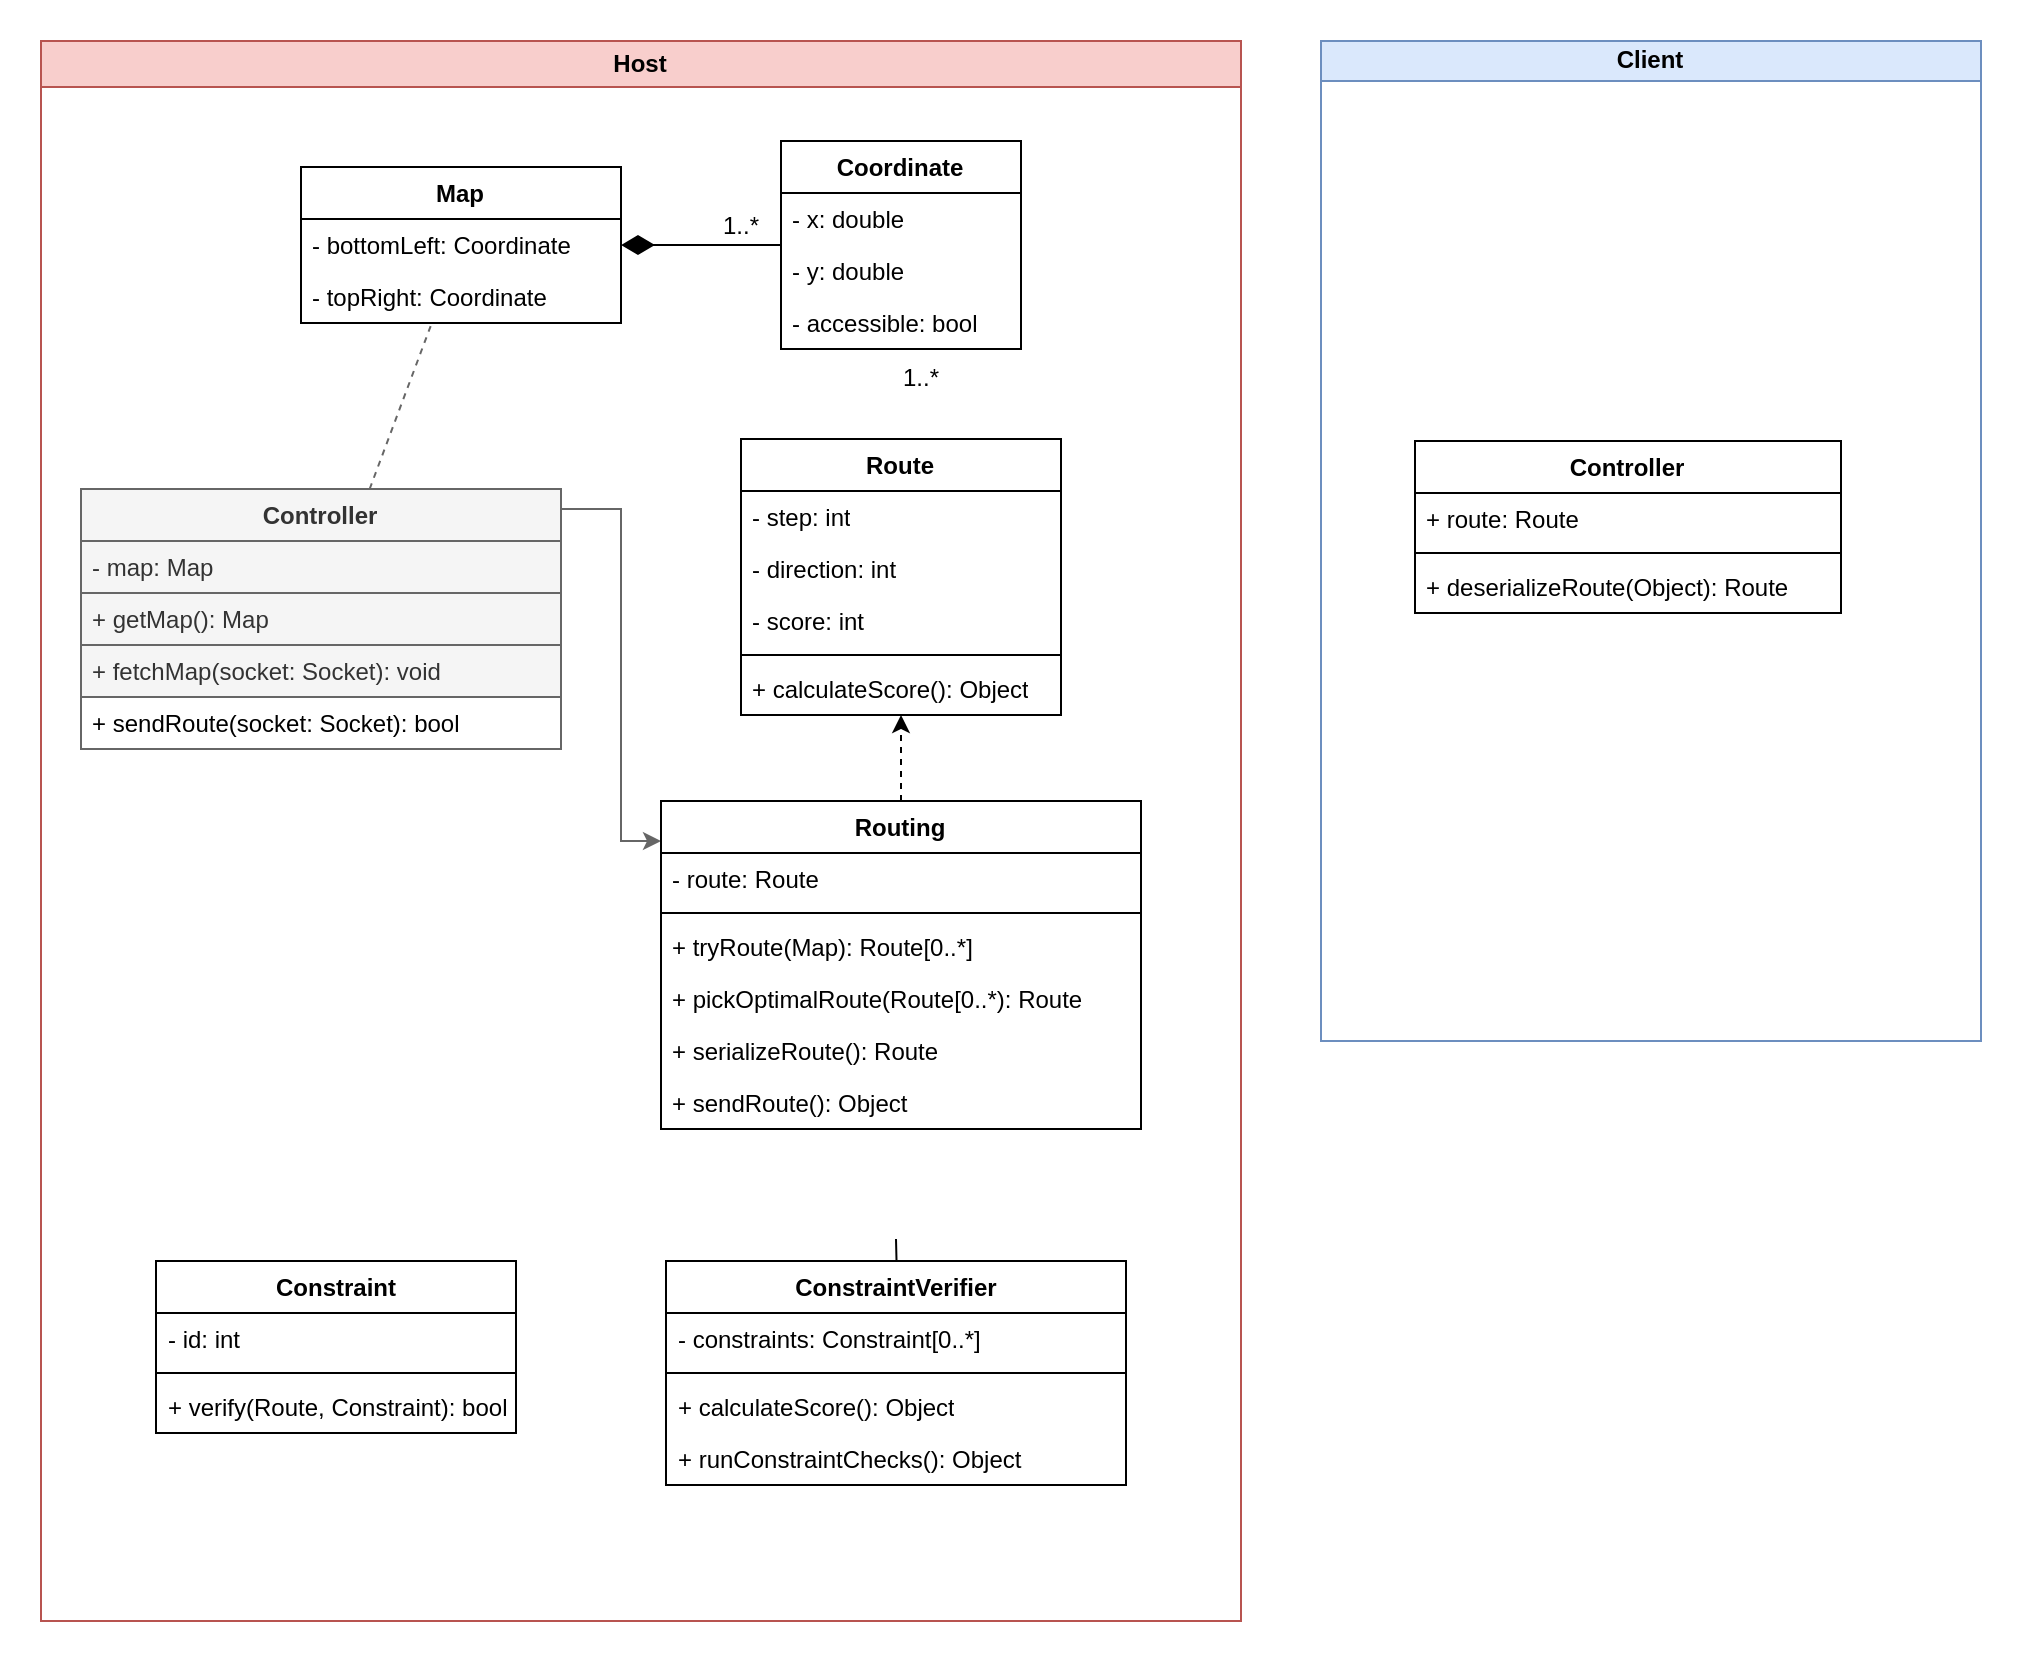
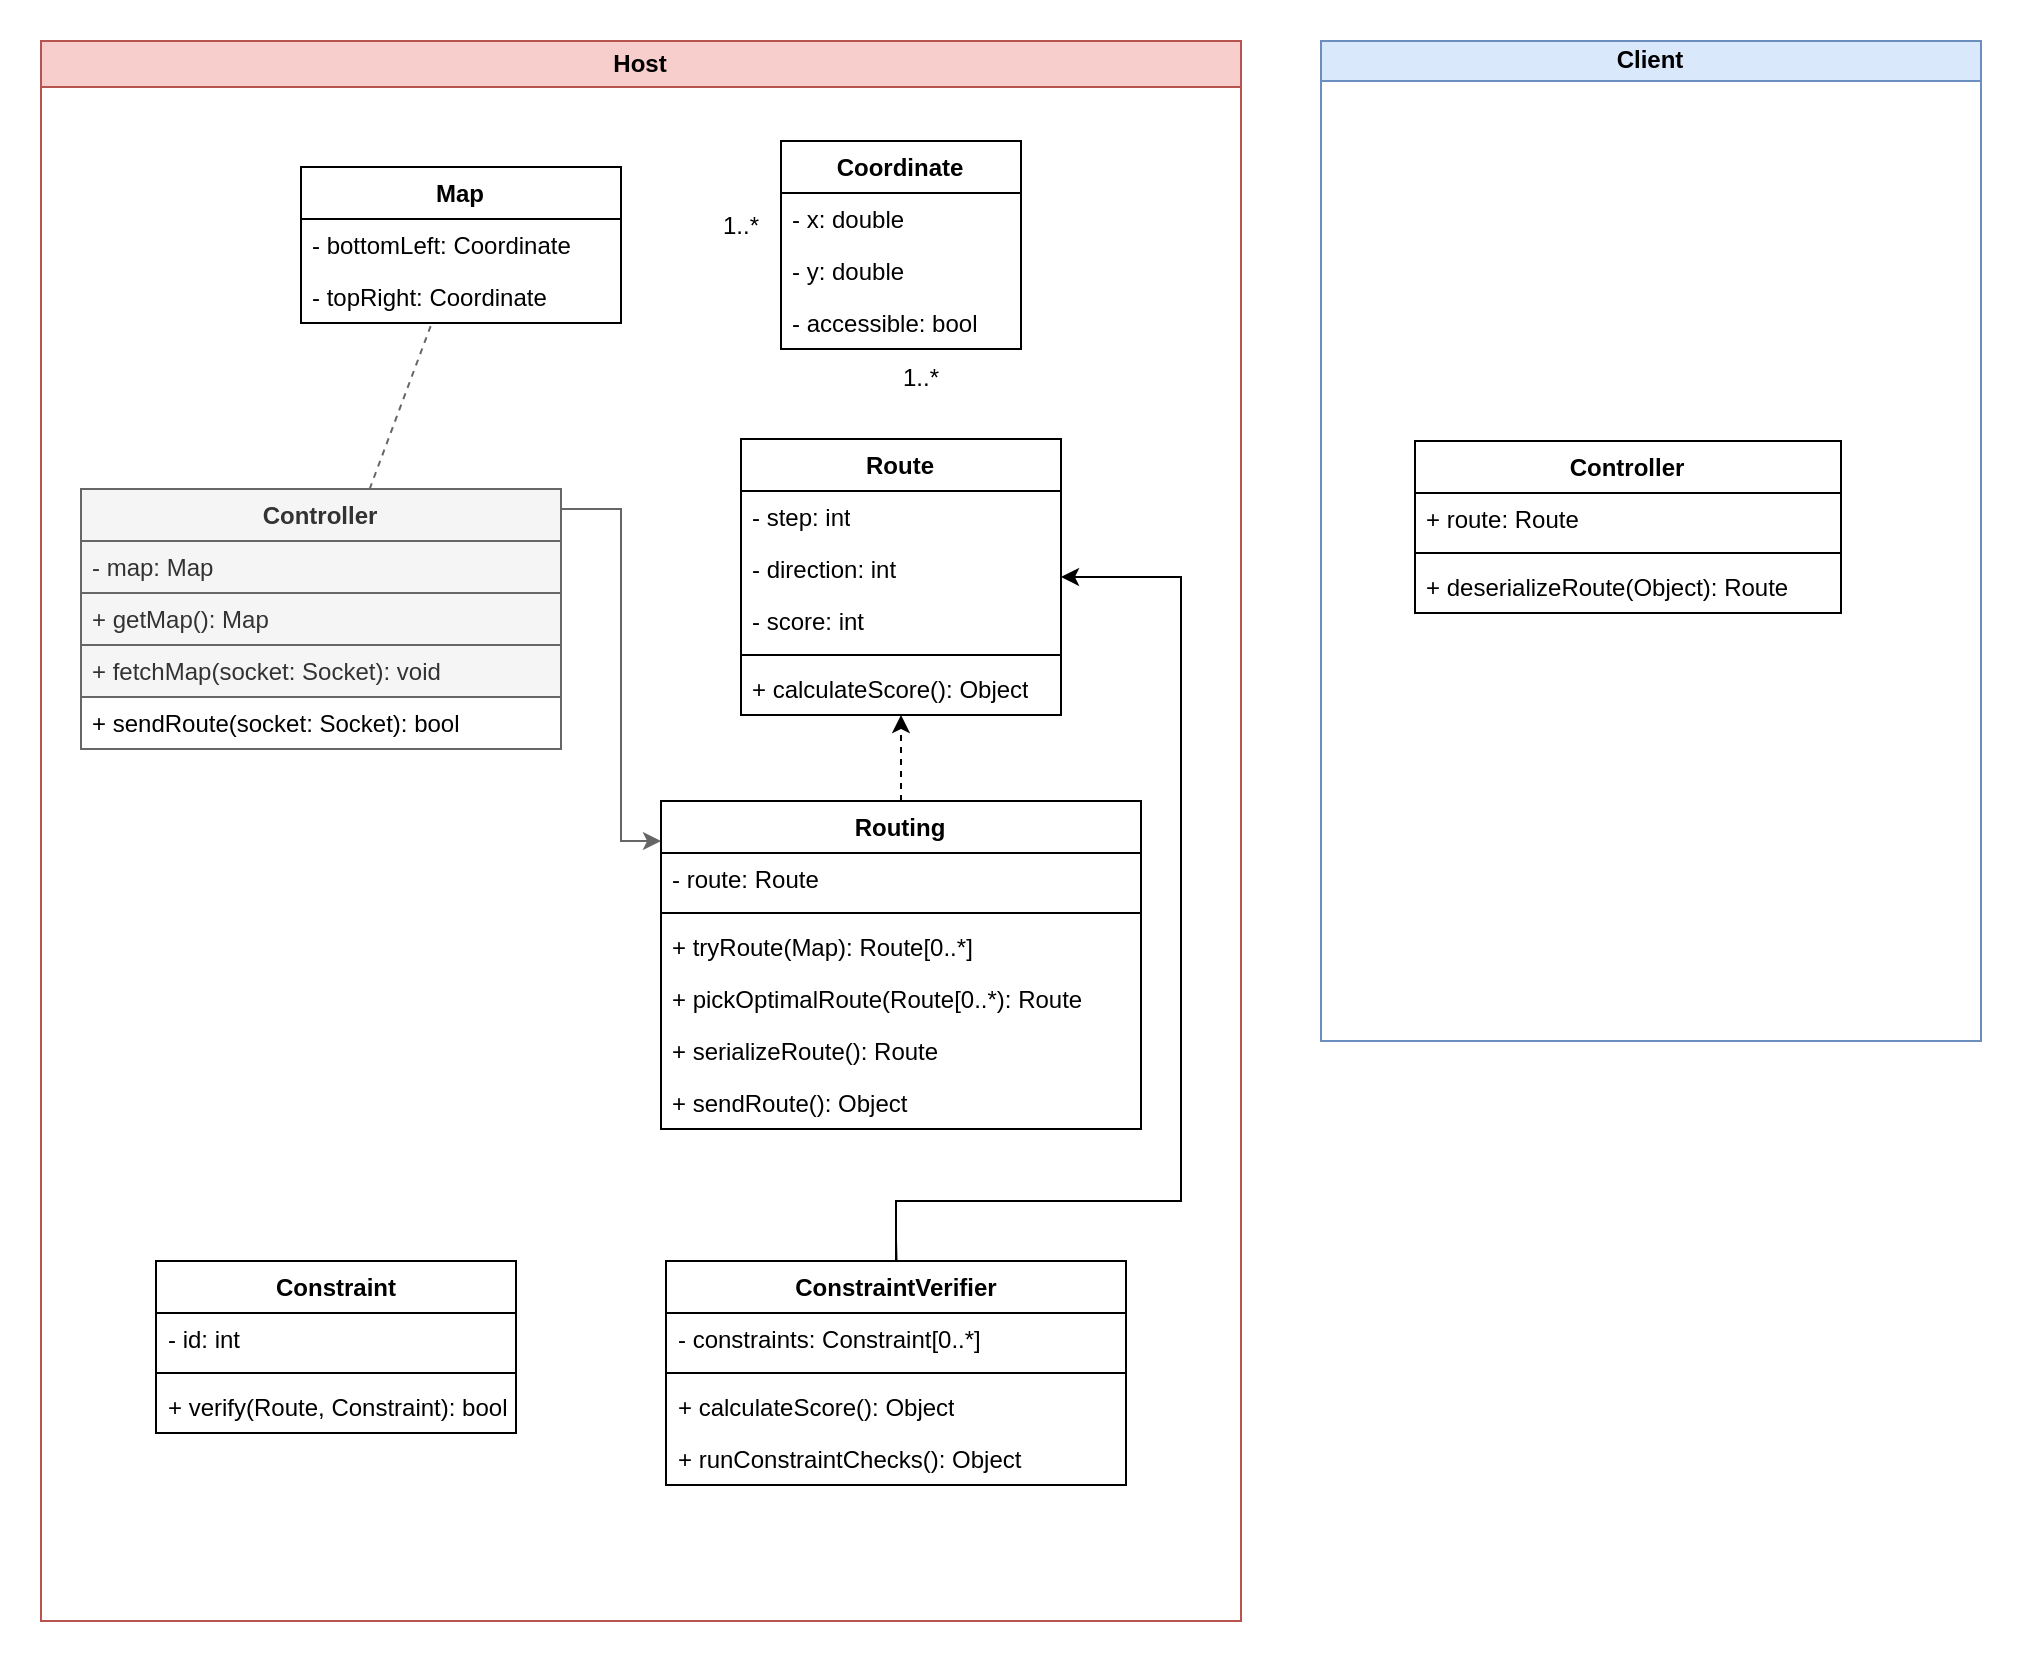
(716, 245) -> none
none -> (1181, 997)
